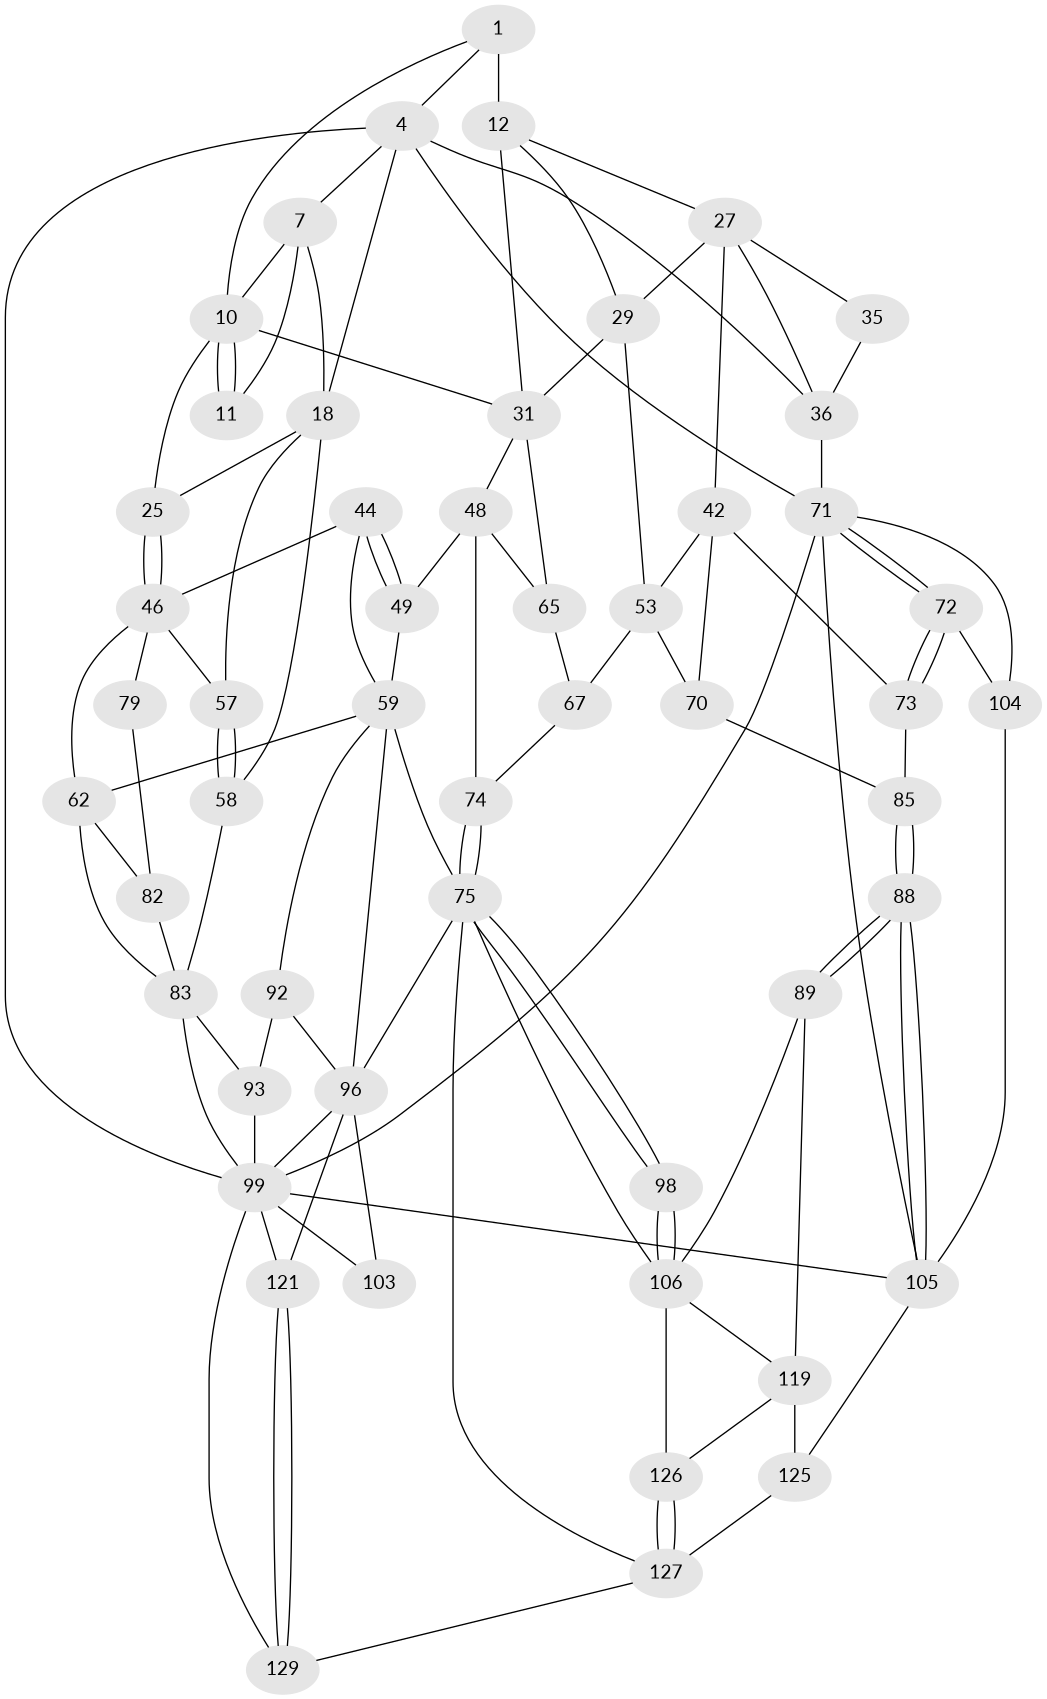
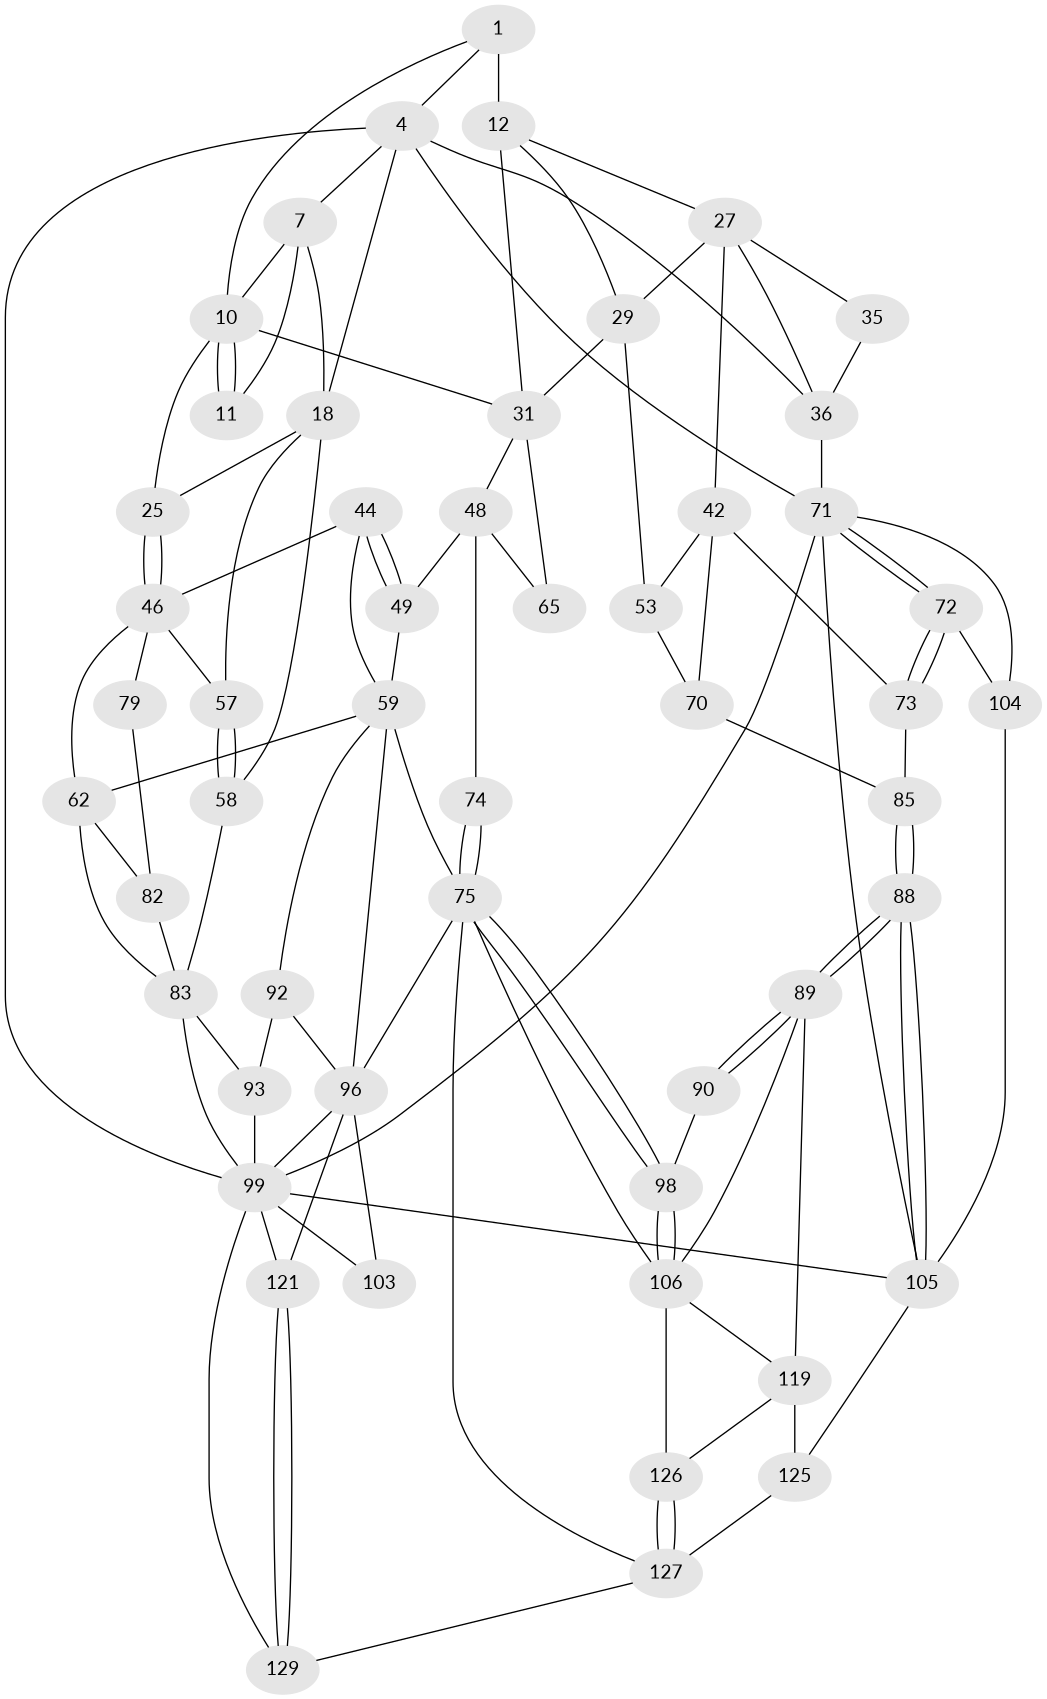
(575, 705) -> none
none -> (704, 1091)
